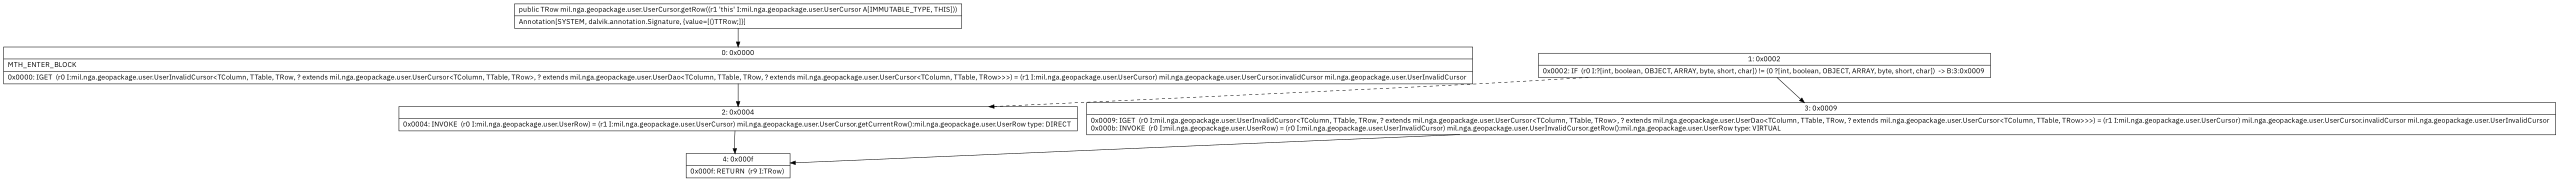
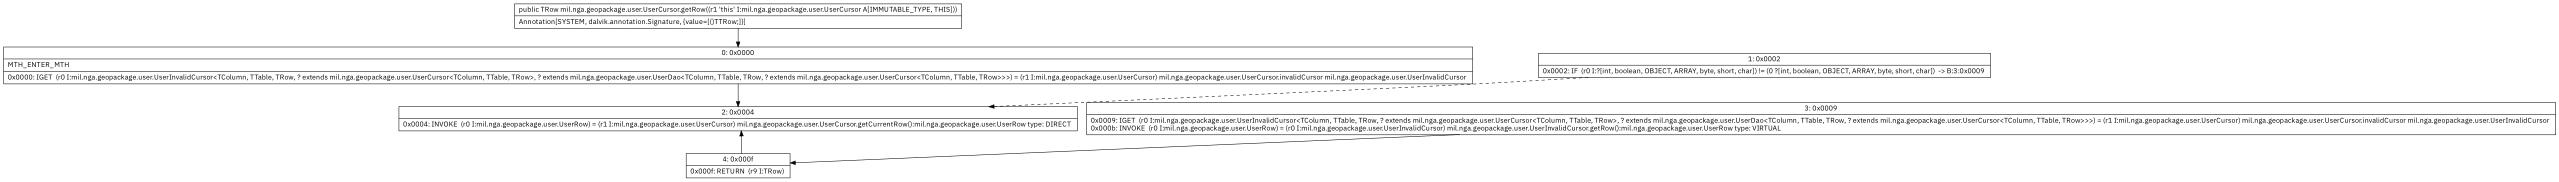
(42, 65) -> (39, 65)
(1789, 88) -> none
(735, 140) -> (742, 145)
